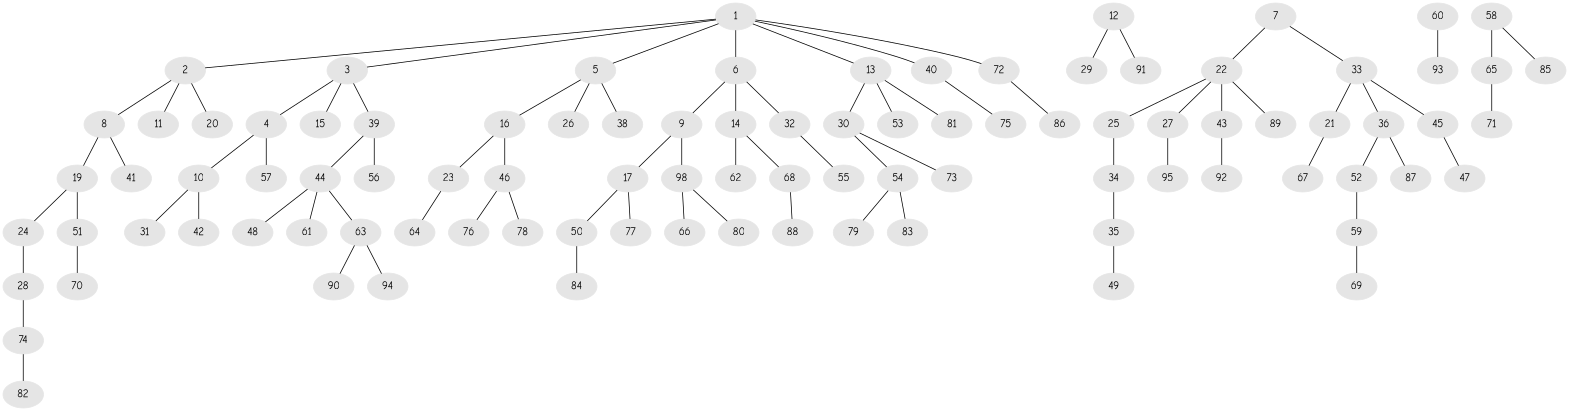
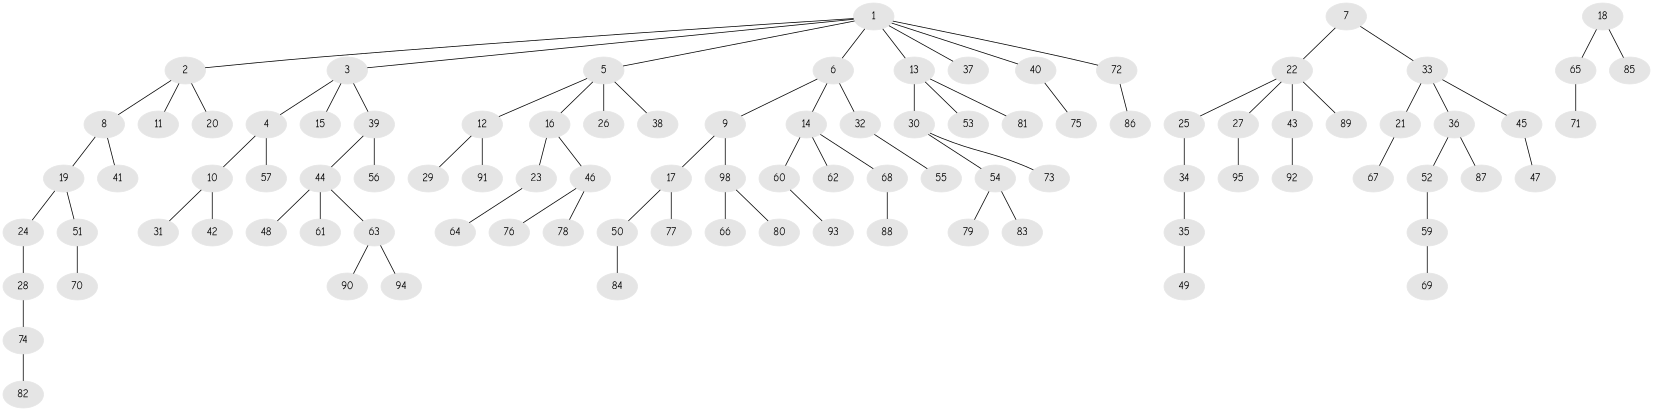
(1492, 16) -> (1603, 16)
none -> (968, 70)
none -> (543, 98)
none -> (793, 152)
